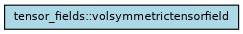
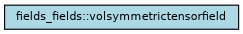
(122, 17) -> (122, 17)
